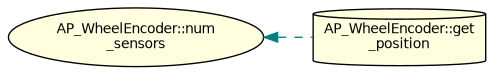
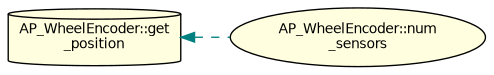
(295, 37) -> (212, 37)
